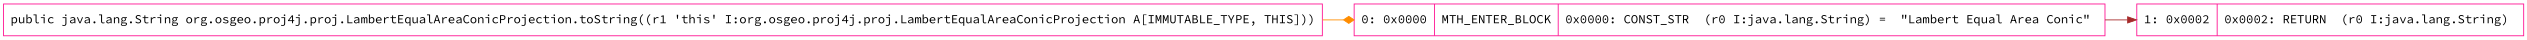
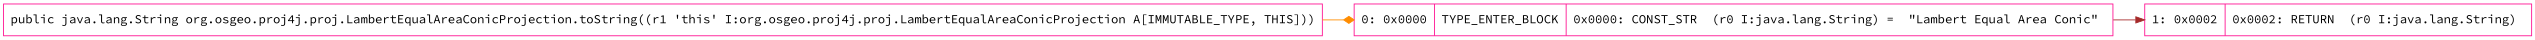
(1496, 19) -> (1500, 19)
